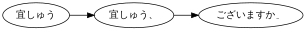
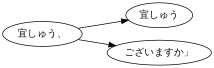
(78, 15) -> (100, 25)
